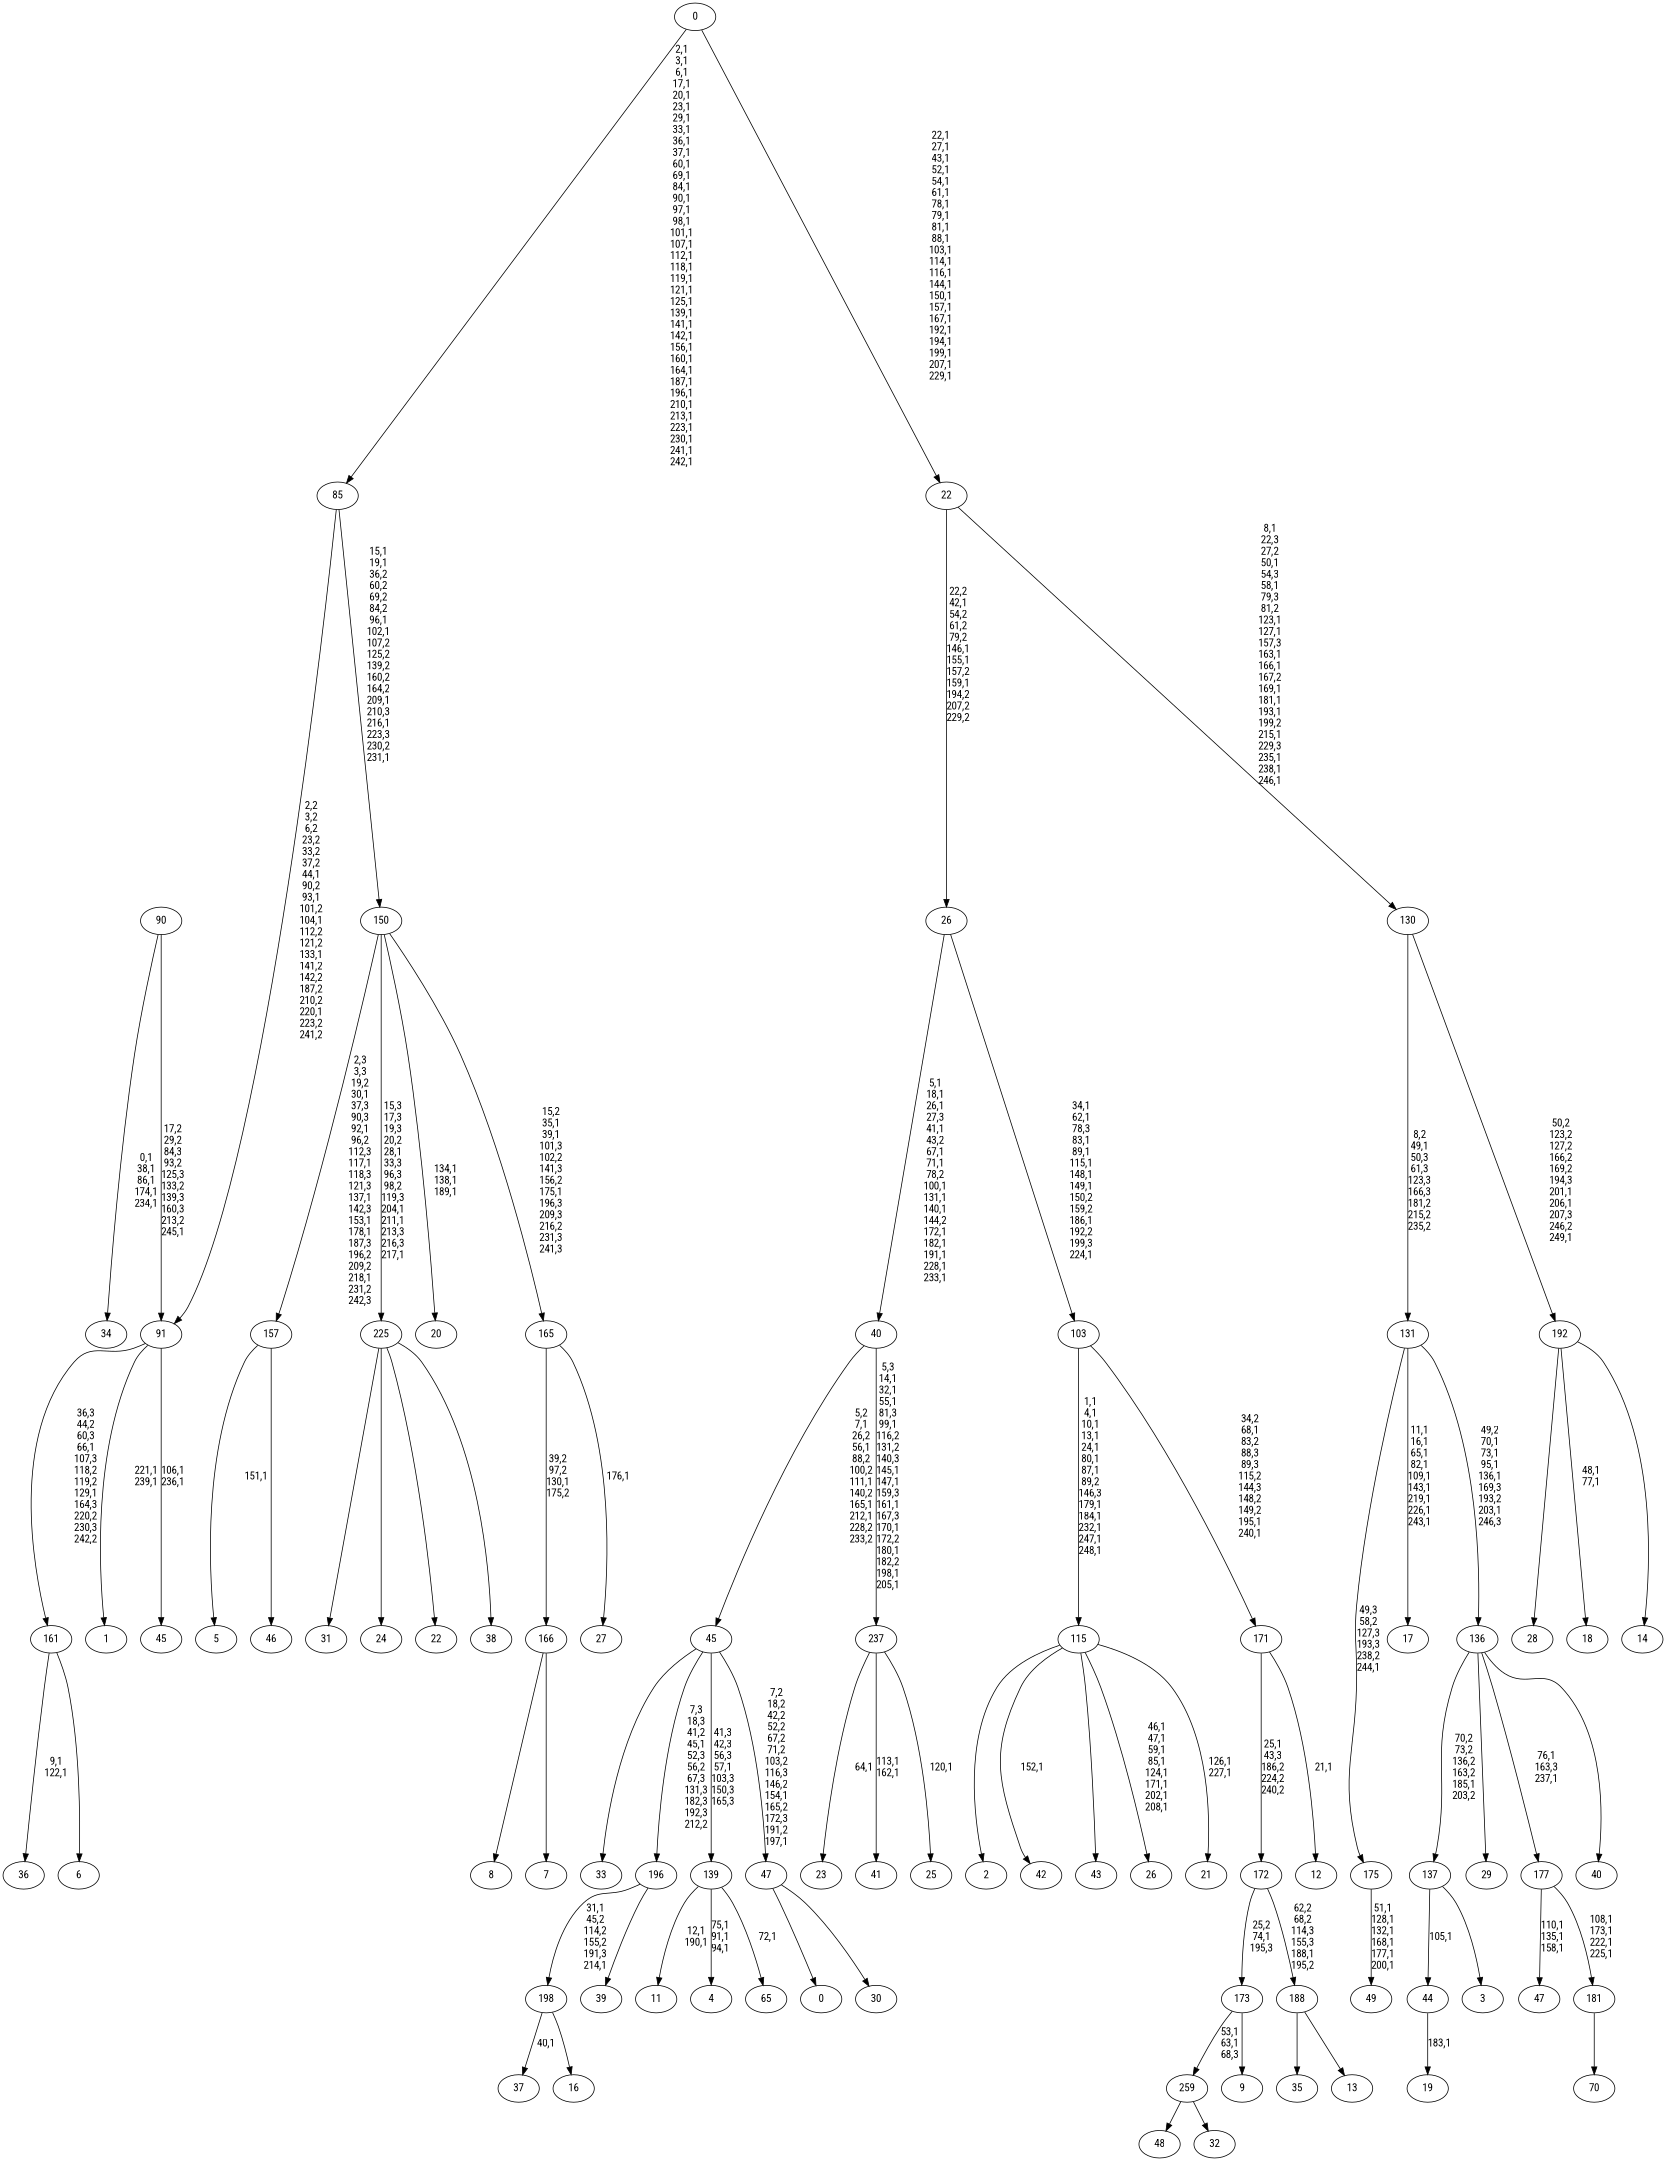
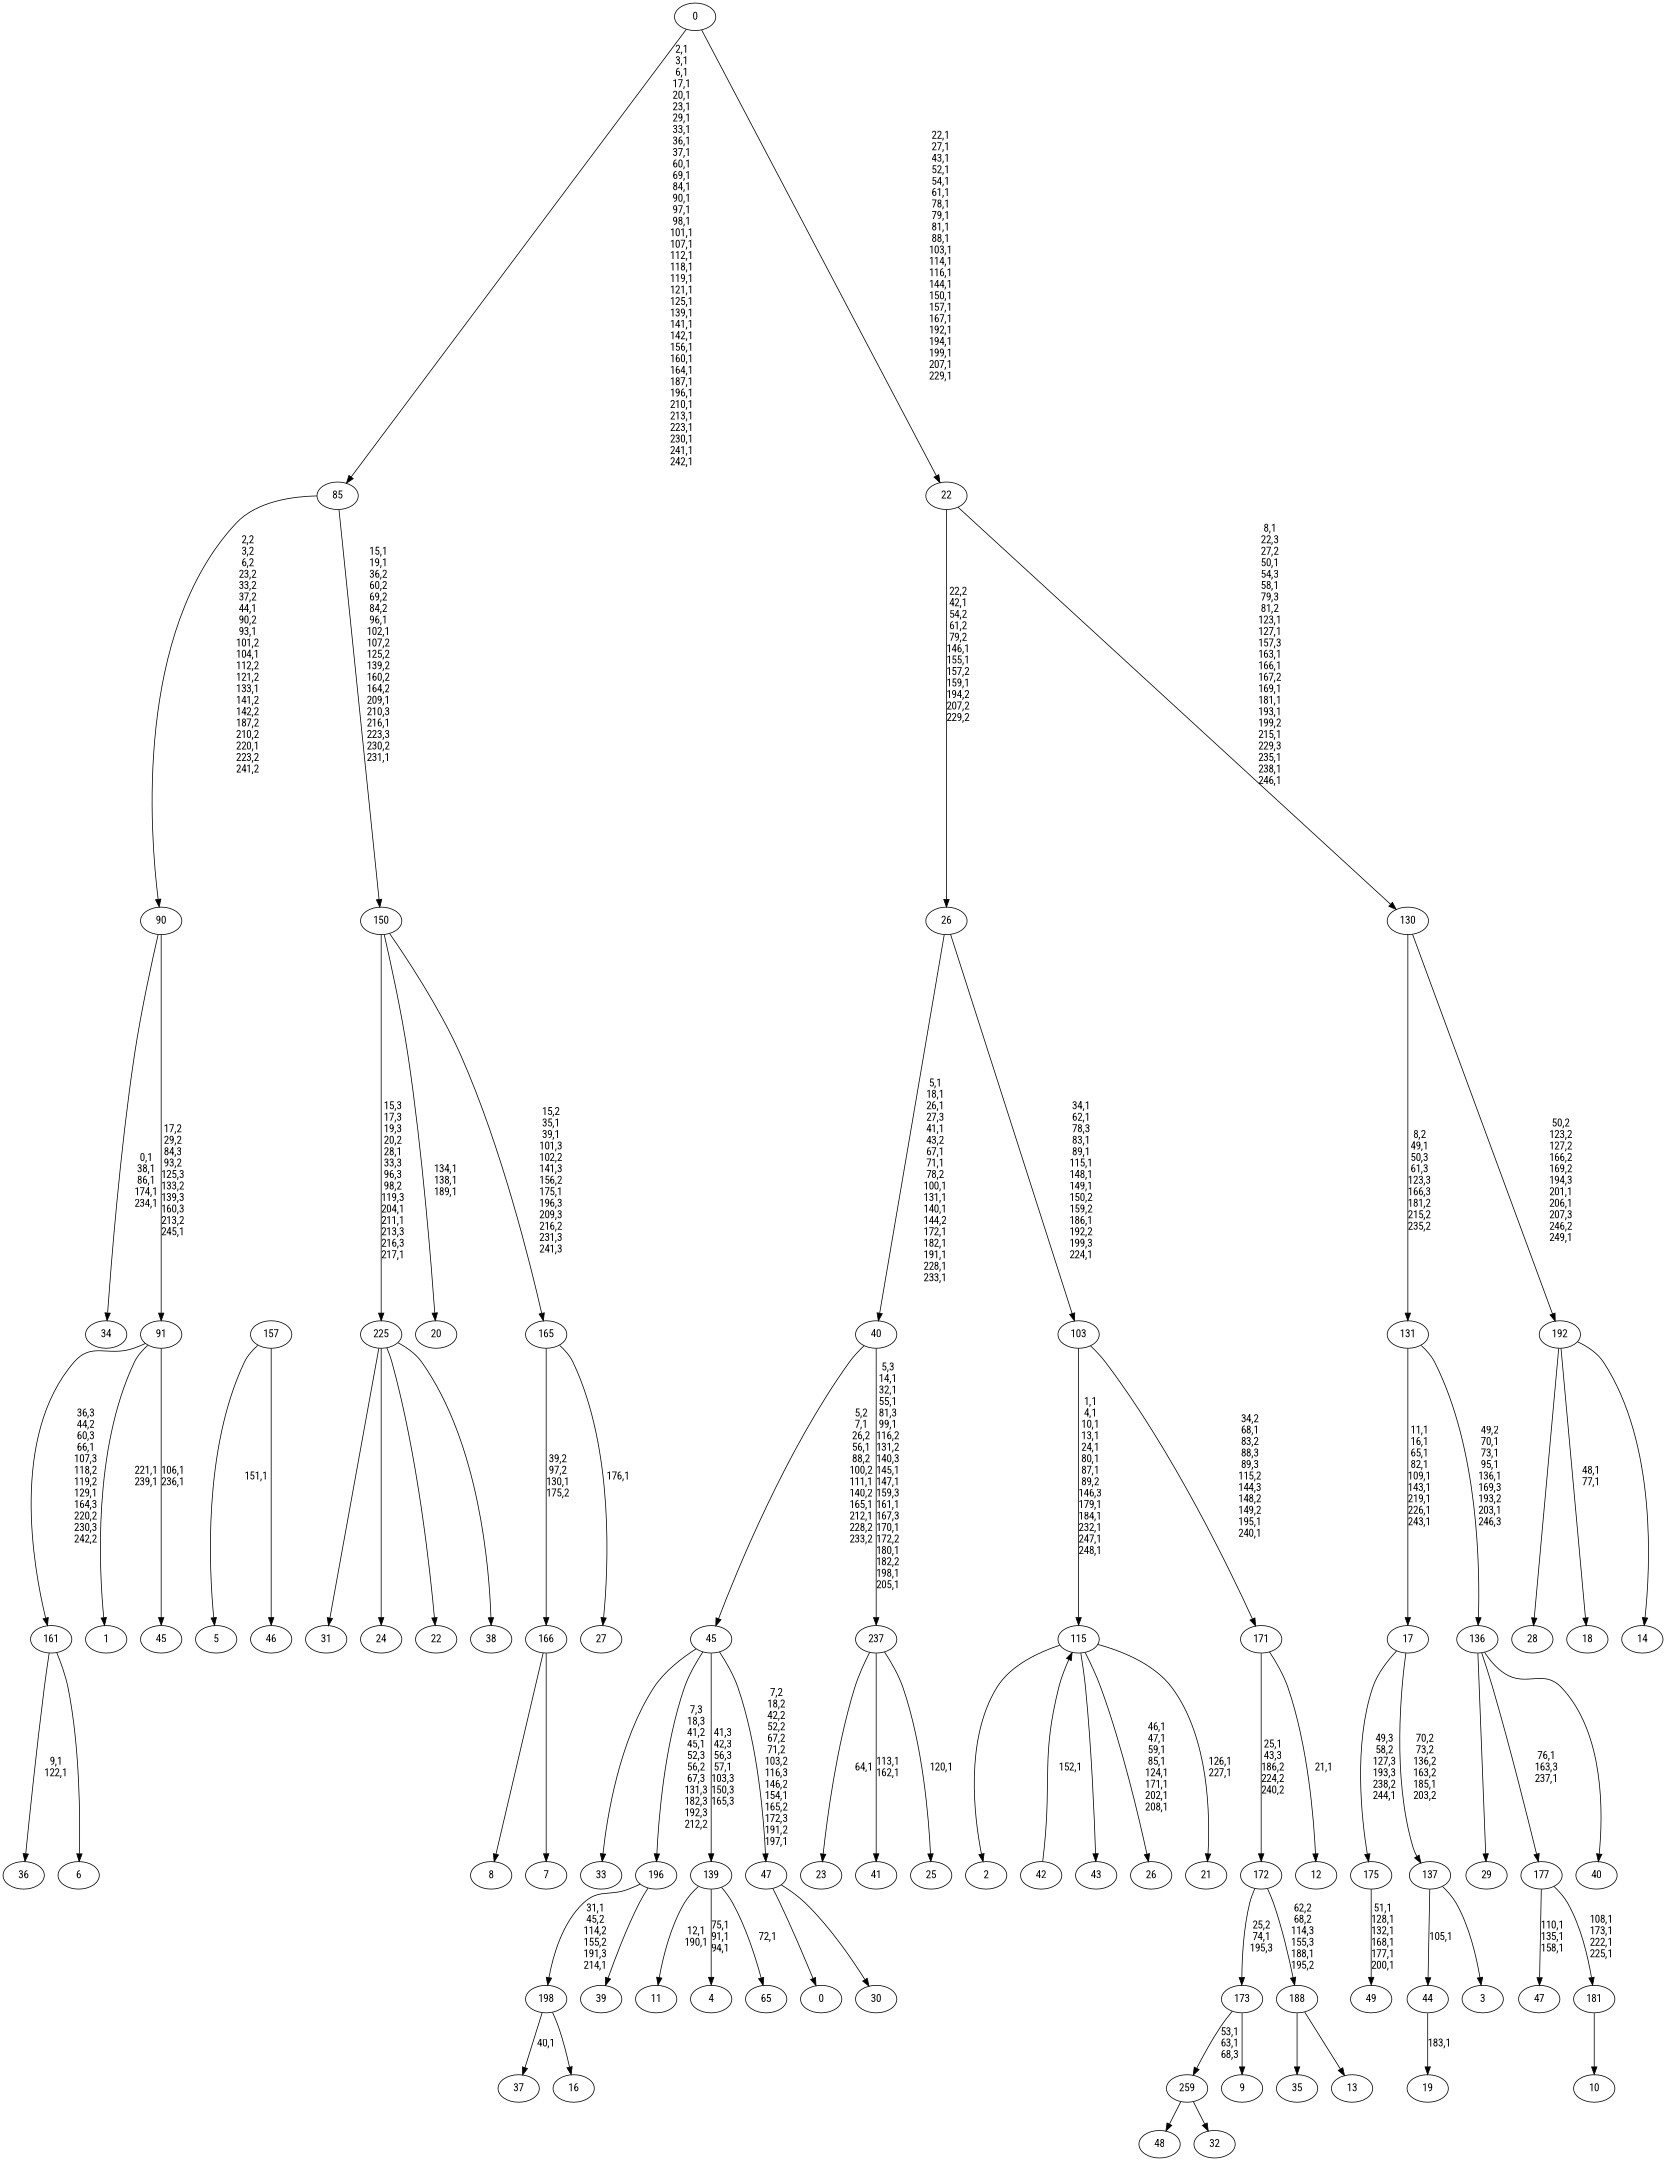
(282, 920) -> (168, 660)
(332, 1125) -> none
(1357, 1600) -> (1362, 1748)
(1002, 1744) -> (1048, 1759)
(1442, 1751) -> (1400, 1756)
(1594, 2088) -> (1594, 2088)
